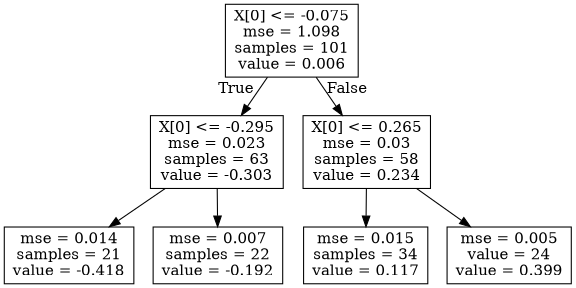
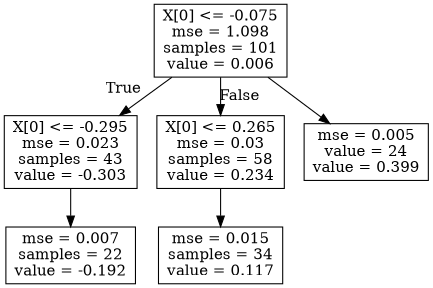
(217, 152) -> (71, 152)
(439, 205) -> (295, 97)
(69, 255) -> none
